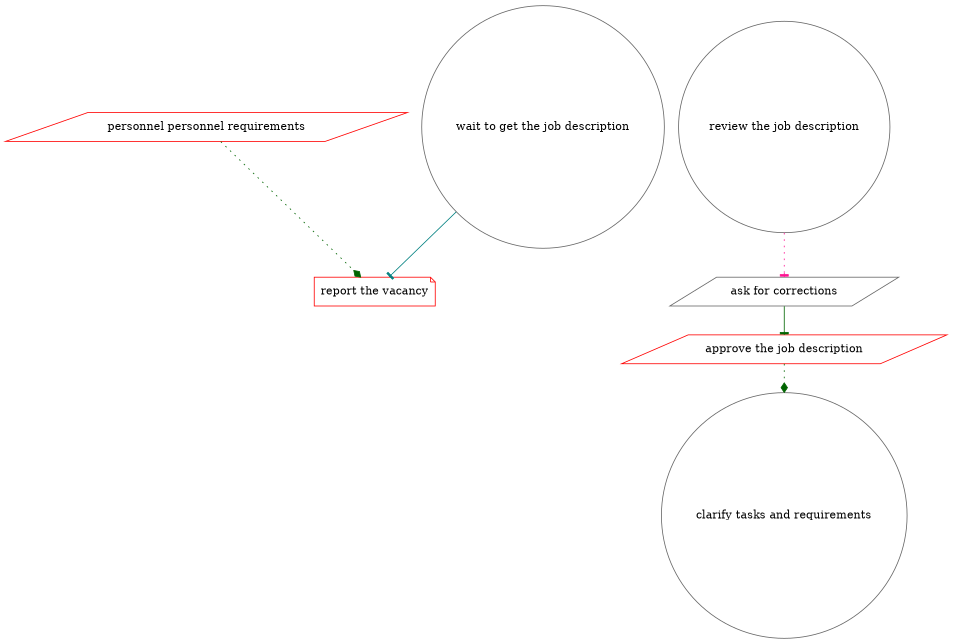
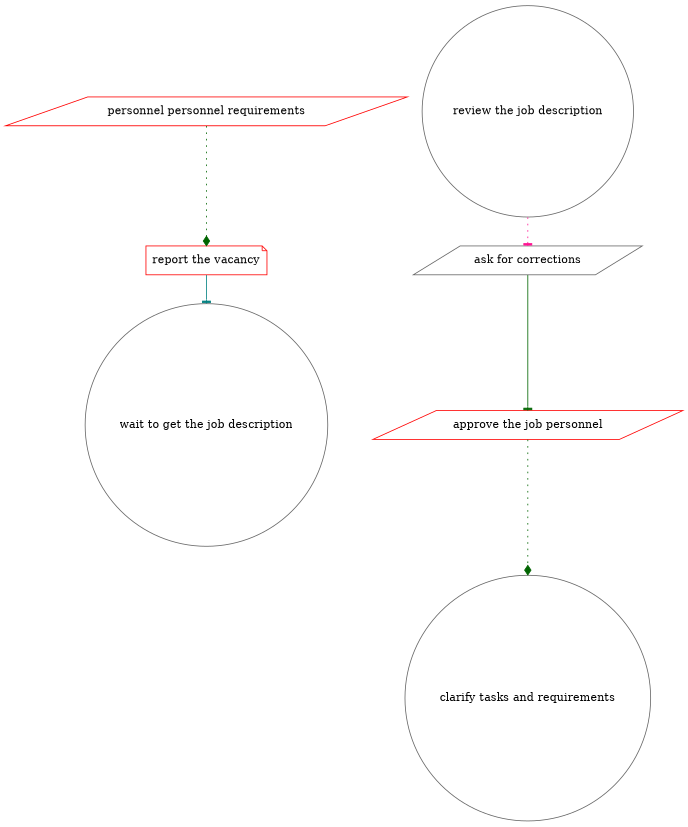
(424, 243) -> (206, 287)
(784, 349) -> (528, 425)
